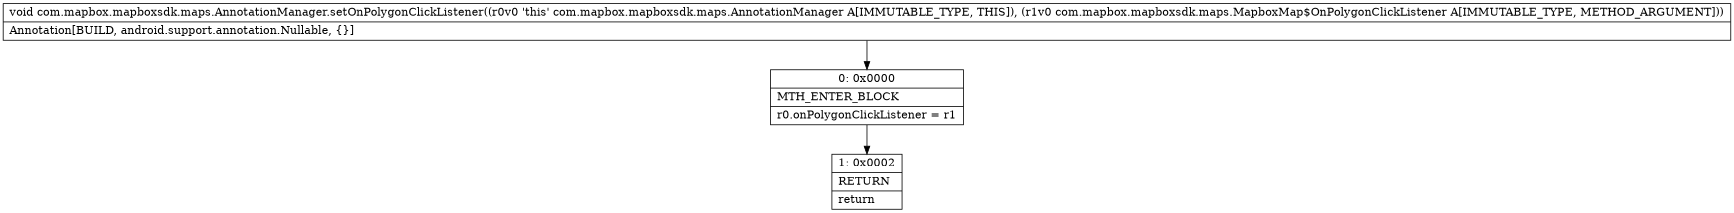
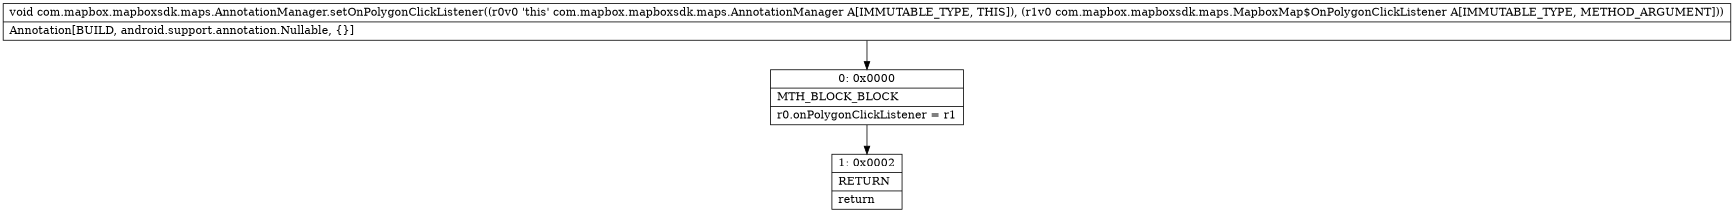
(838, 97) -> (838, 97)
